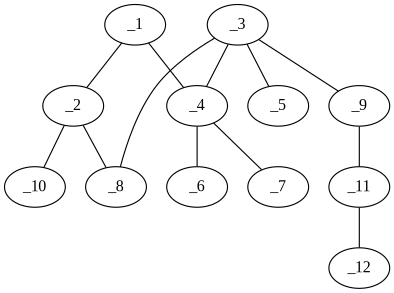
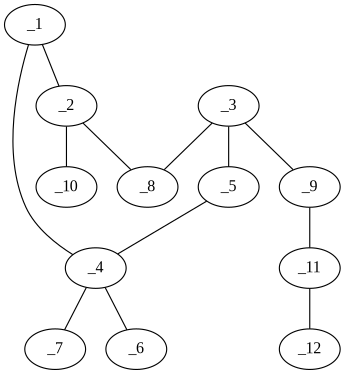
(217, 65) -> (162, 228)
